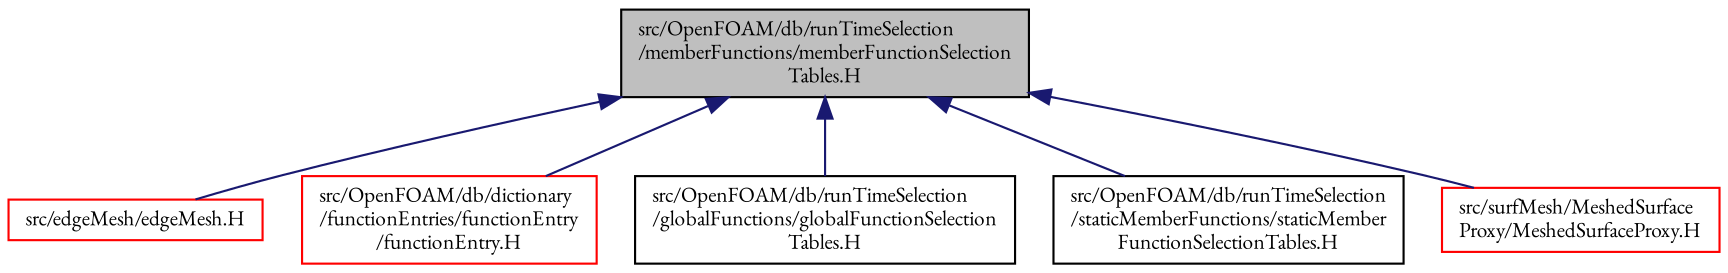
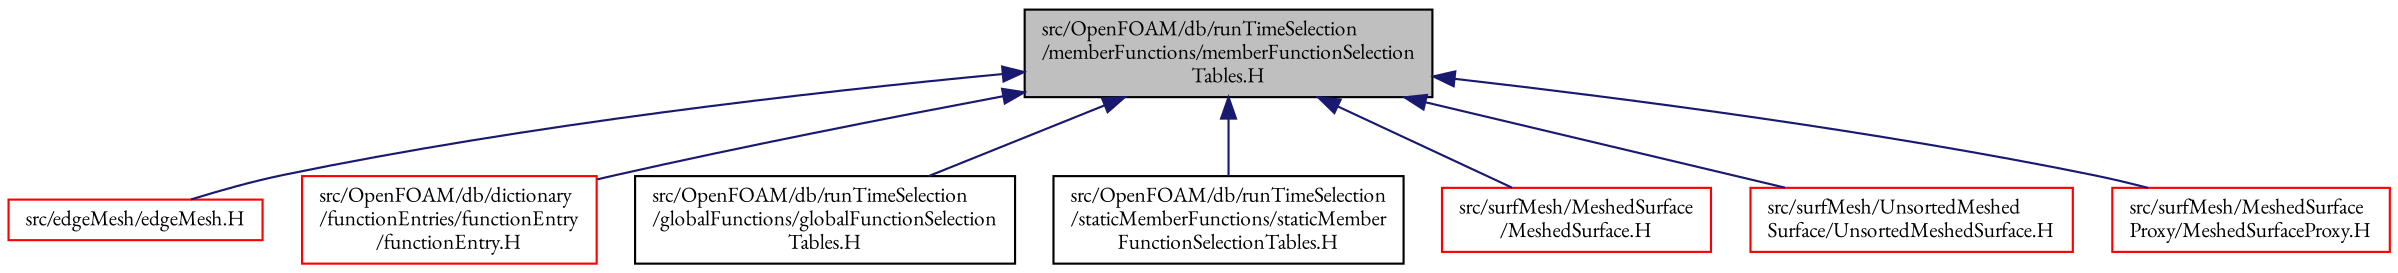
none -> (1576, 220)
none -> (1912, 220)
